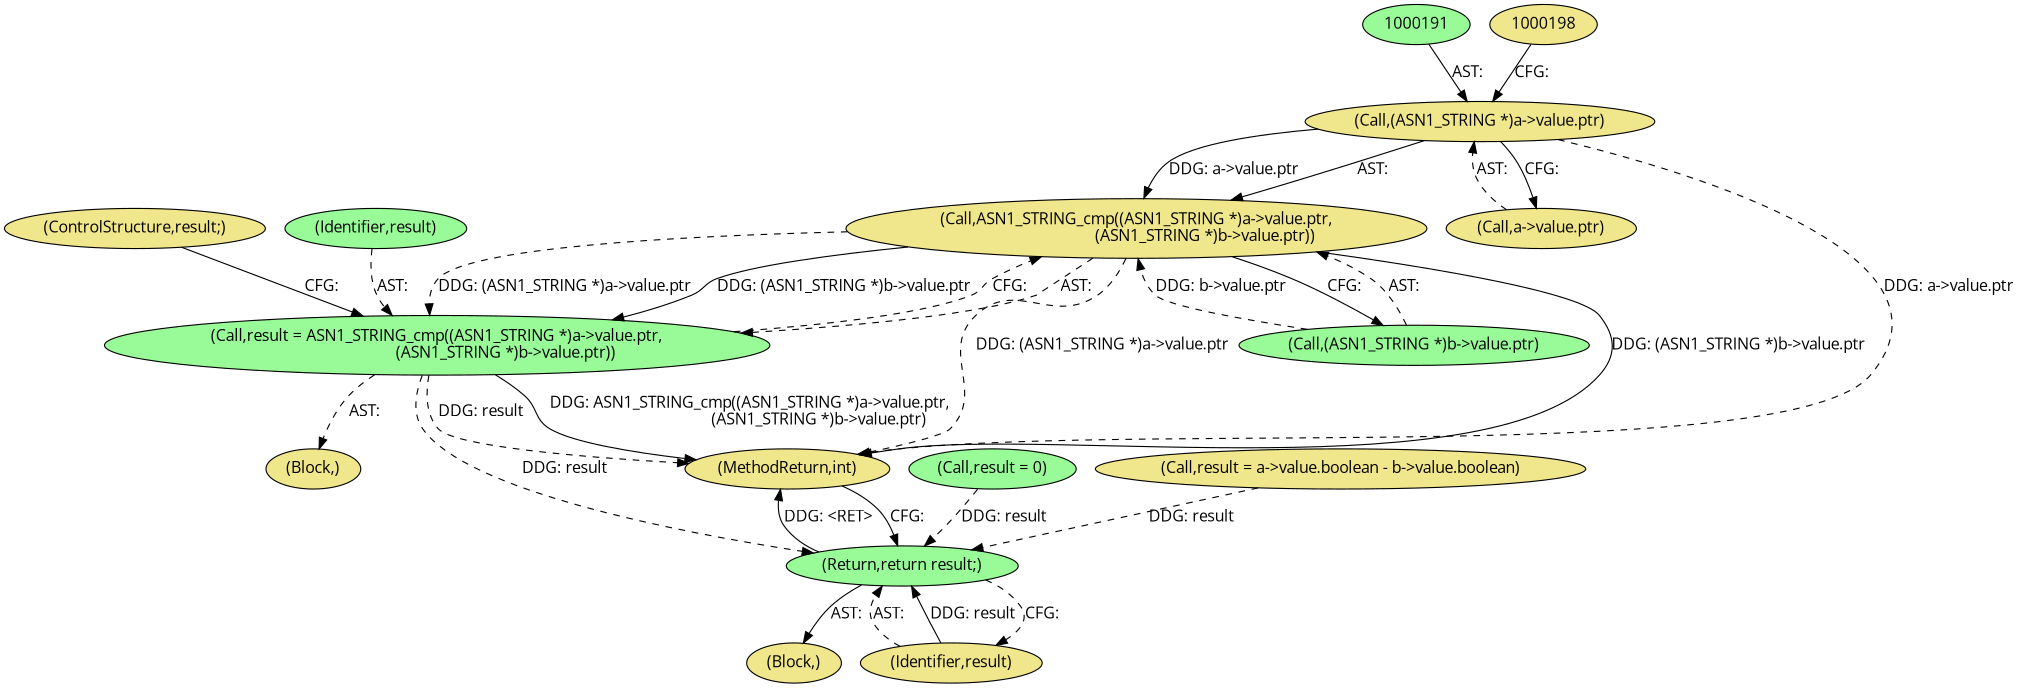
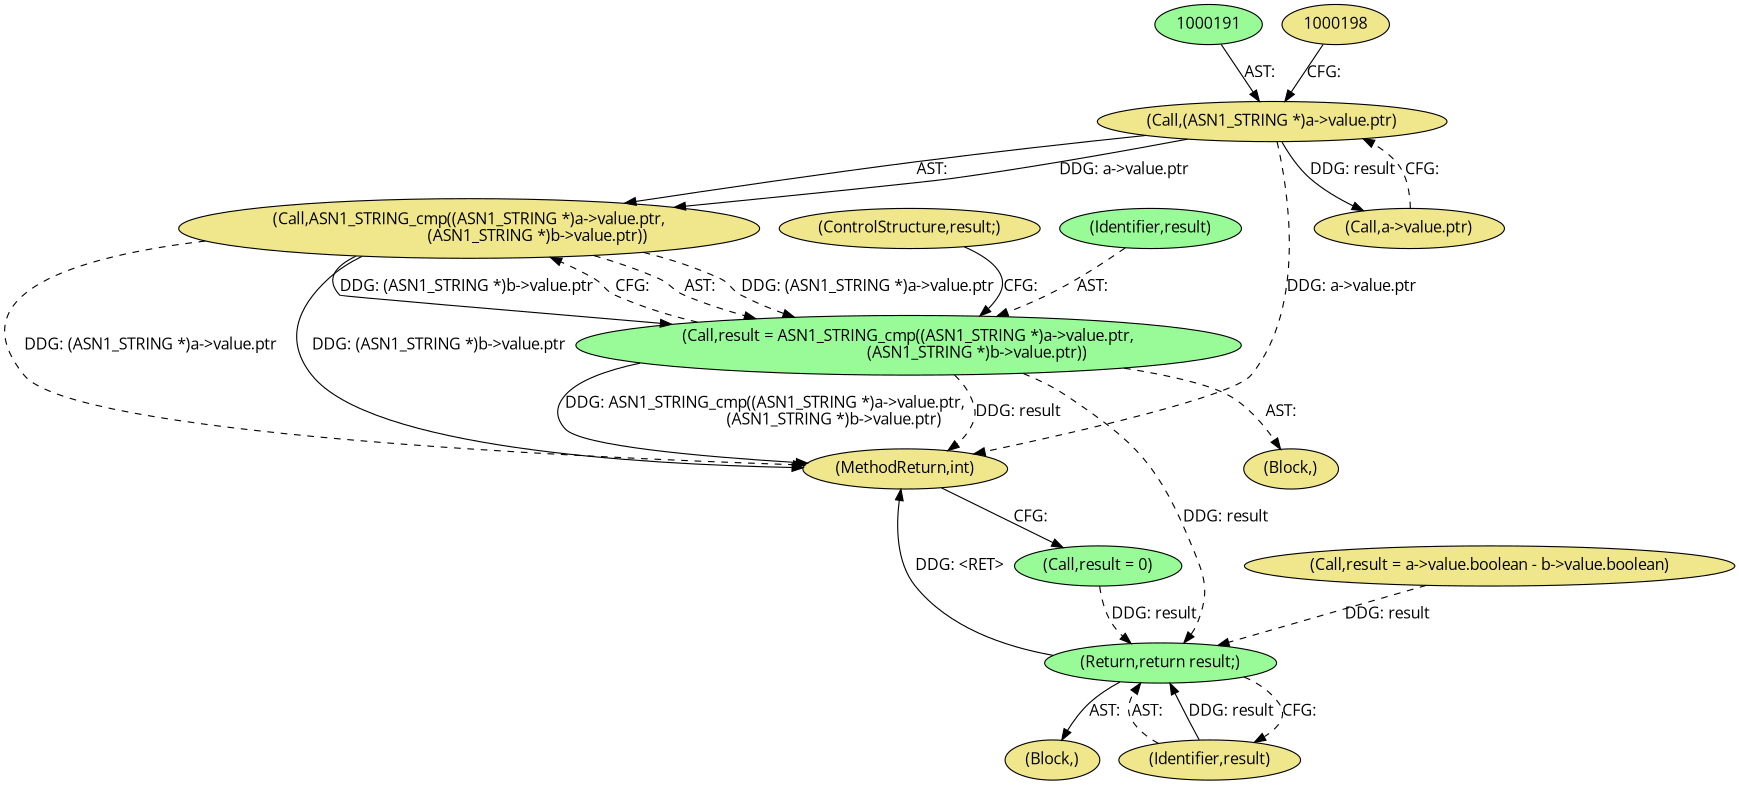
(1494, 170) -> (1424, 170)
(1544, 170) -> (1353, 170)
(1414, 345) -> none
(873, 505) -> (997, 515)
